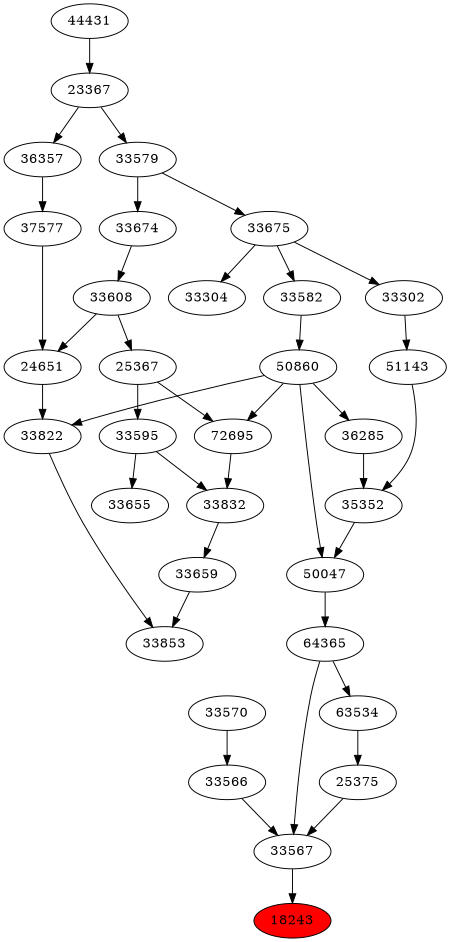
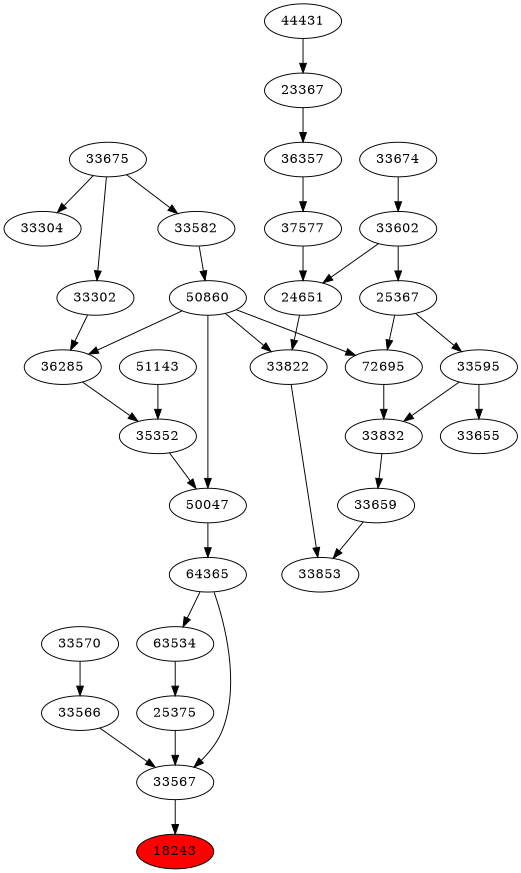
(138, 160) -> none
(112, 298) -> (398, 229)
(406, 328) -> (81, 328)
